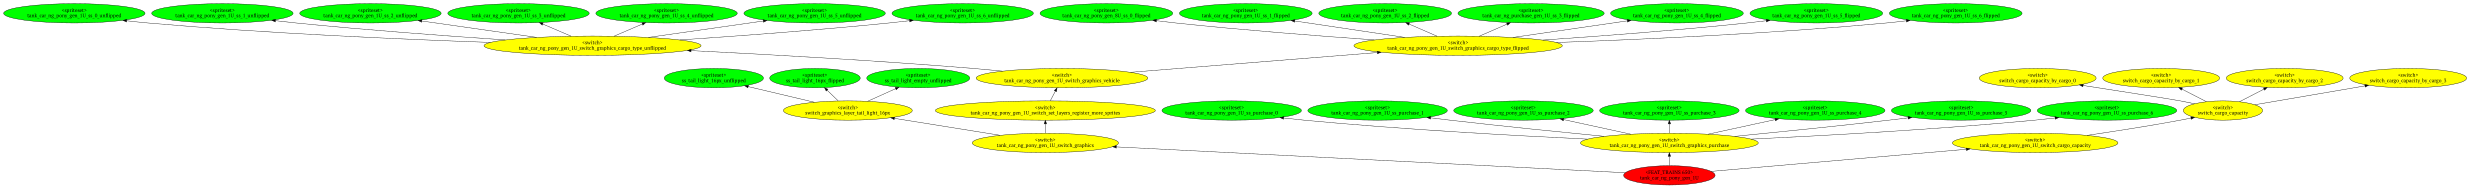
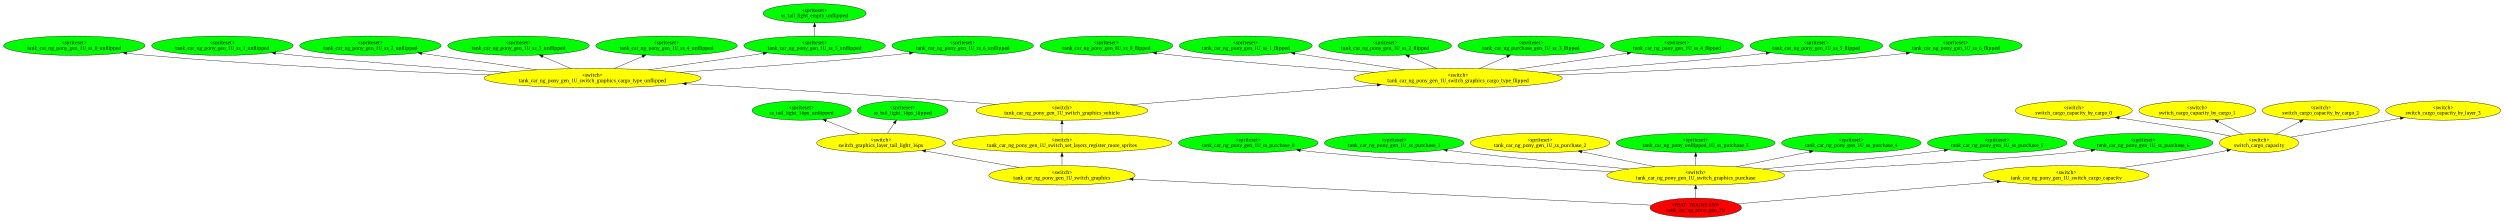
(2408, 78) -> (2443, 111)
(882, 95) -> (815, 31)
(1523, 111) -> (1540, 143)
(1669, 111) -> (1696, 143)
